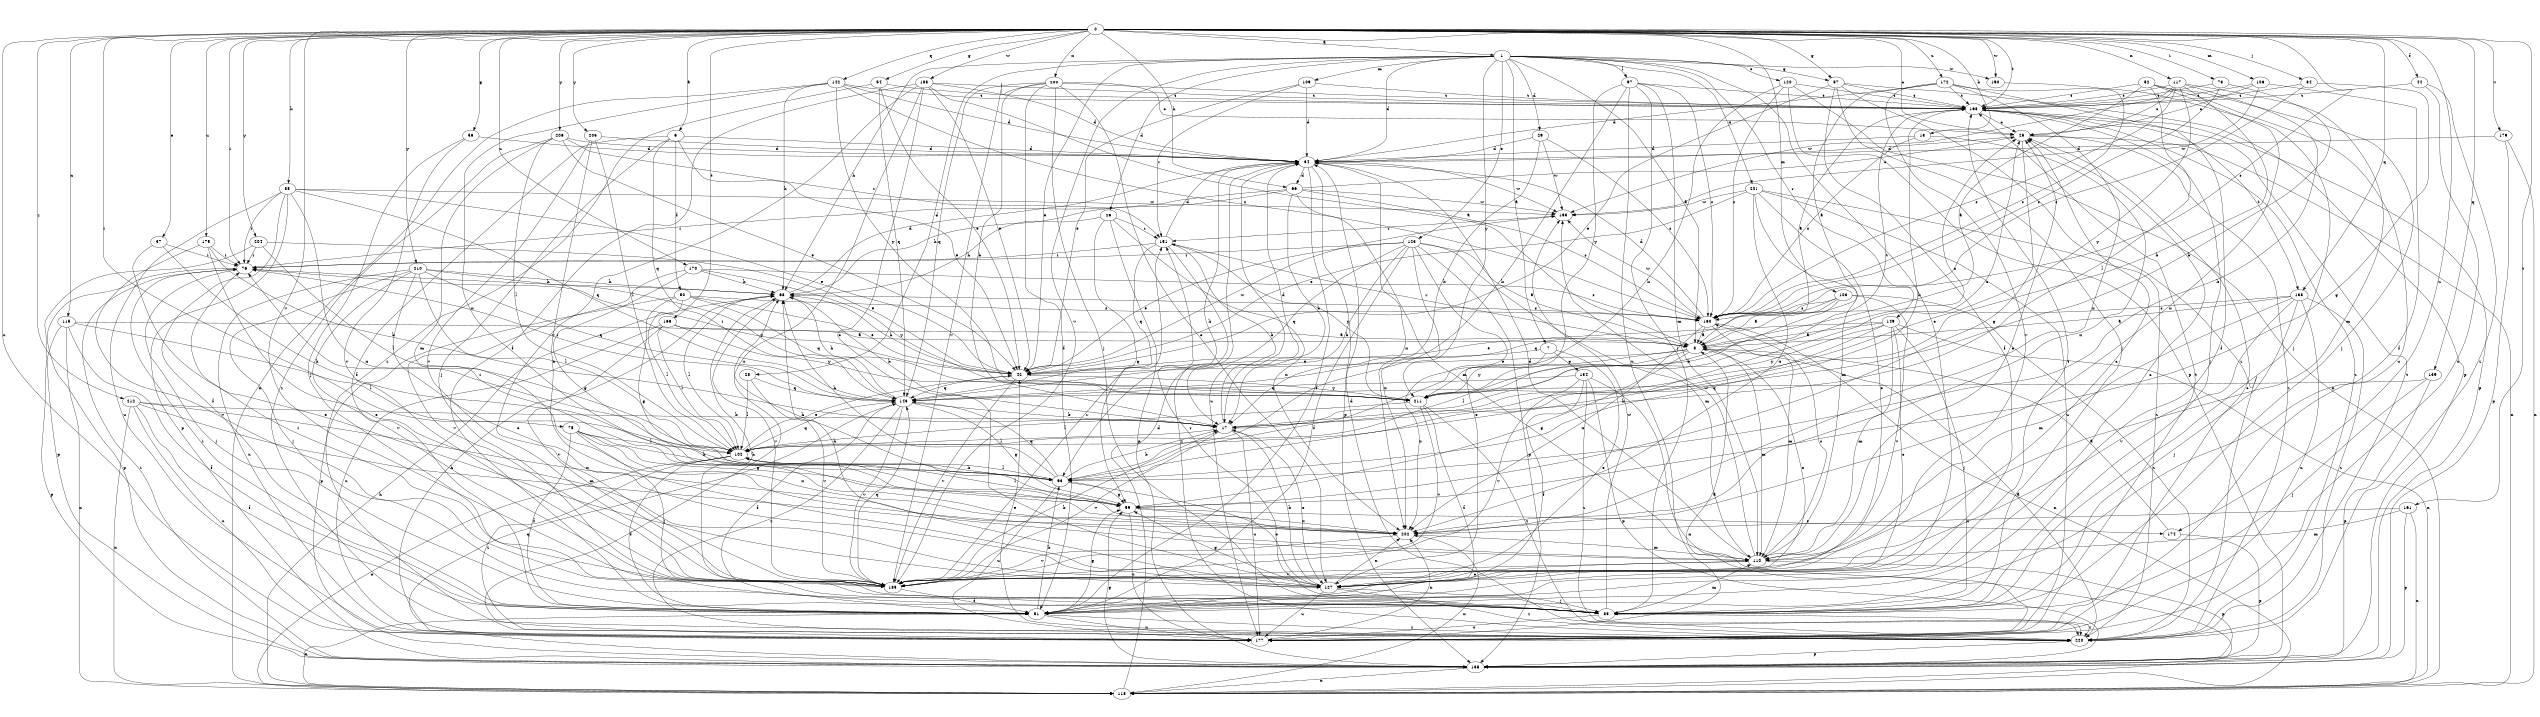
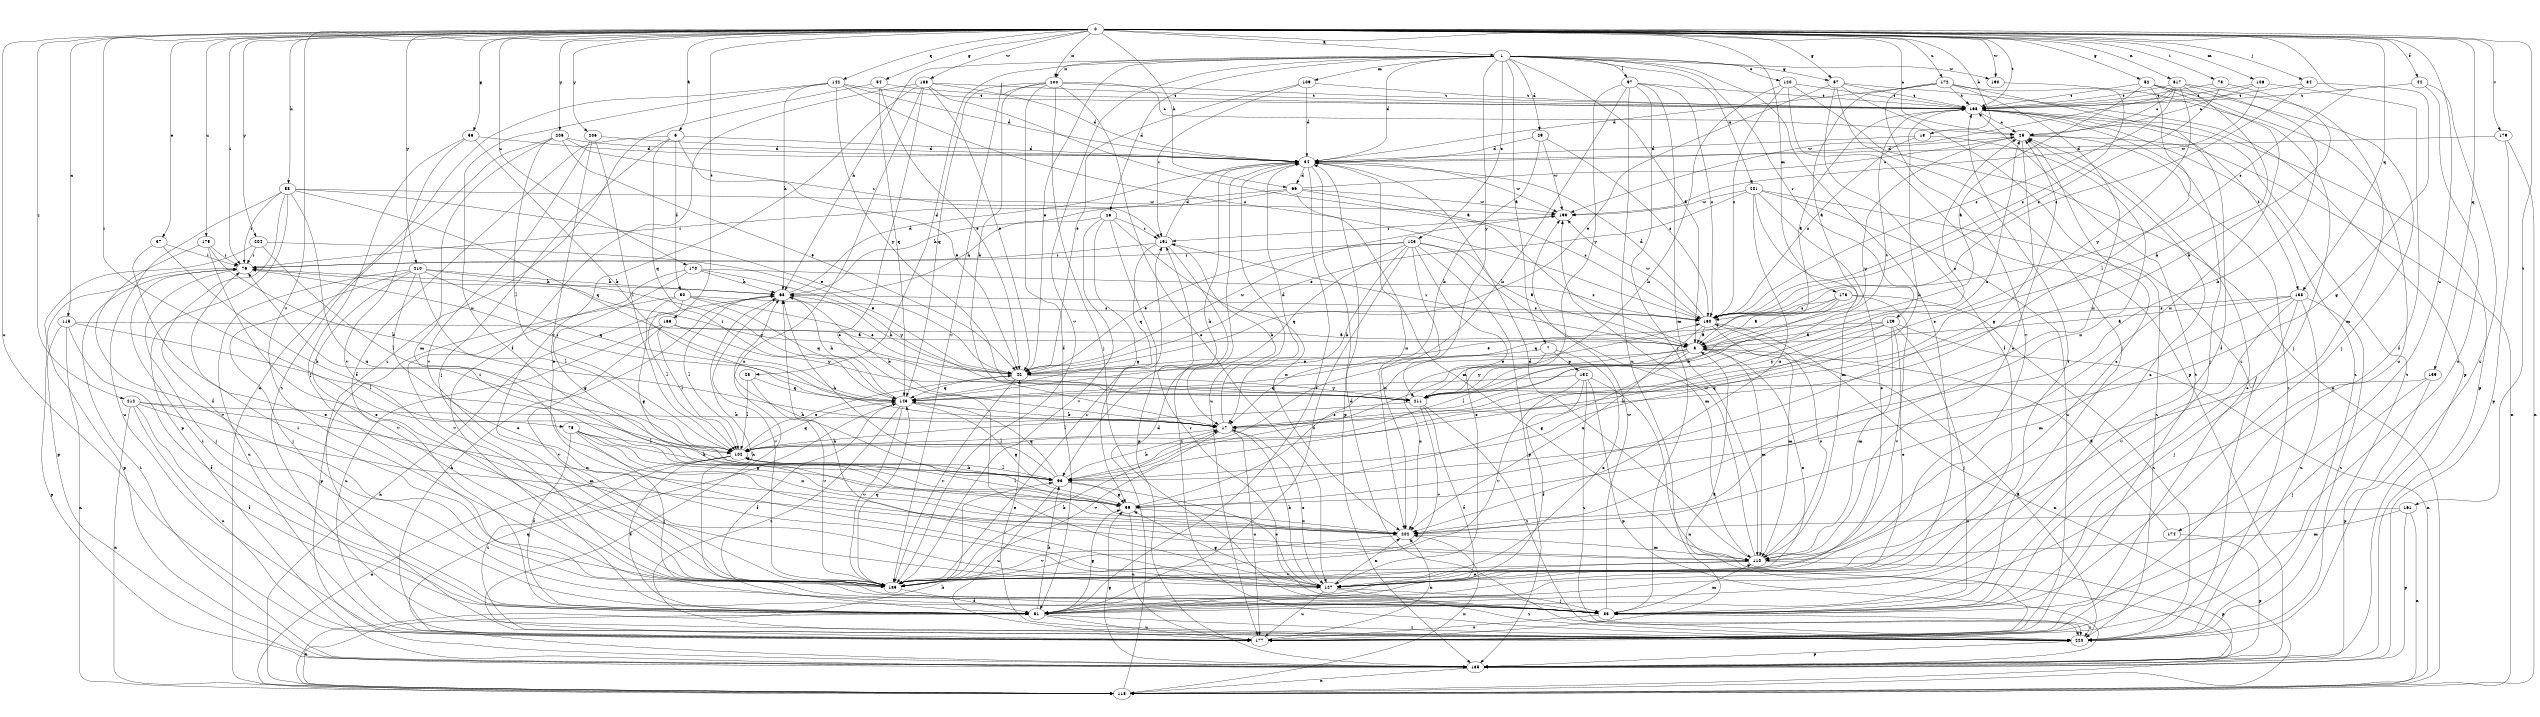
none -> (1624, 33)
none -> (1274, 57)
(2177, 82) -> (2177, 82)
(1843, 295) -> (1843, 295)
(1318, 308) -> (1767, 329)
(1324, 333) -> (801, 382)
none -> (1056, 413)
(1648, 519) -> (1400, 372)
none -> (299, 660)
